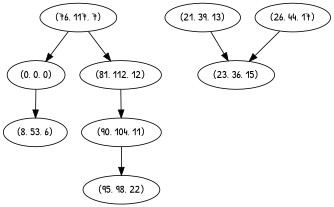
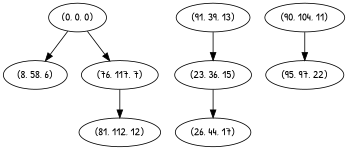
(203, 18) -> (213, 18)
(59, 43) -> (96, 43)
(267, 43) -> (213, 100)
(121, 100) -> none
(35, 132) -> (35, 75)
(121, 190) -> (305, 75)
